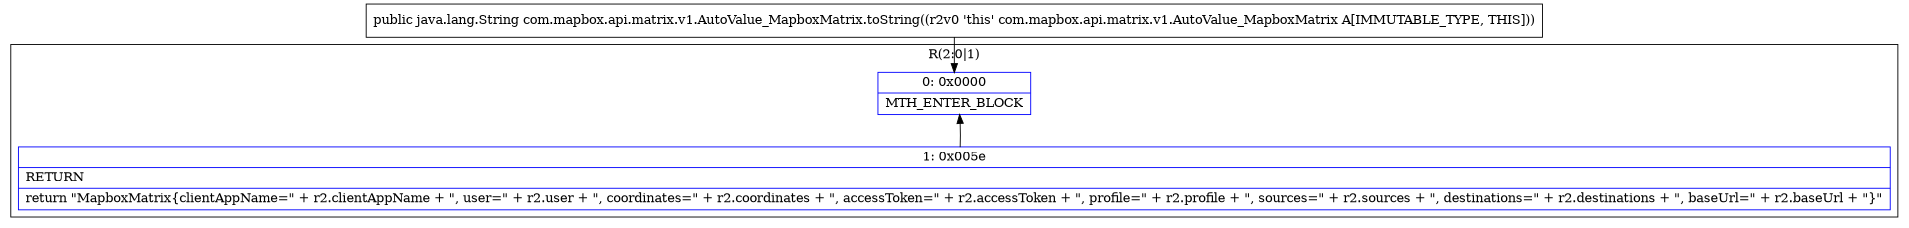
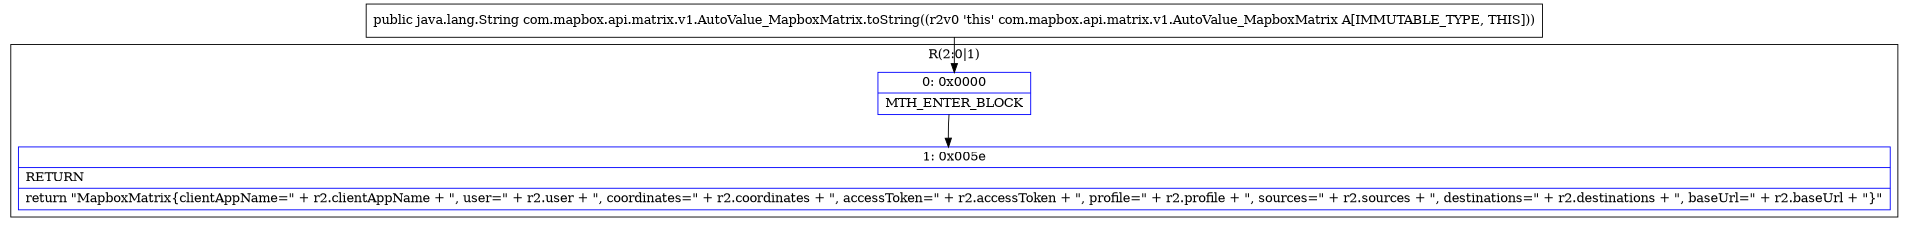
(960, 135) -> (948, 126)
